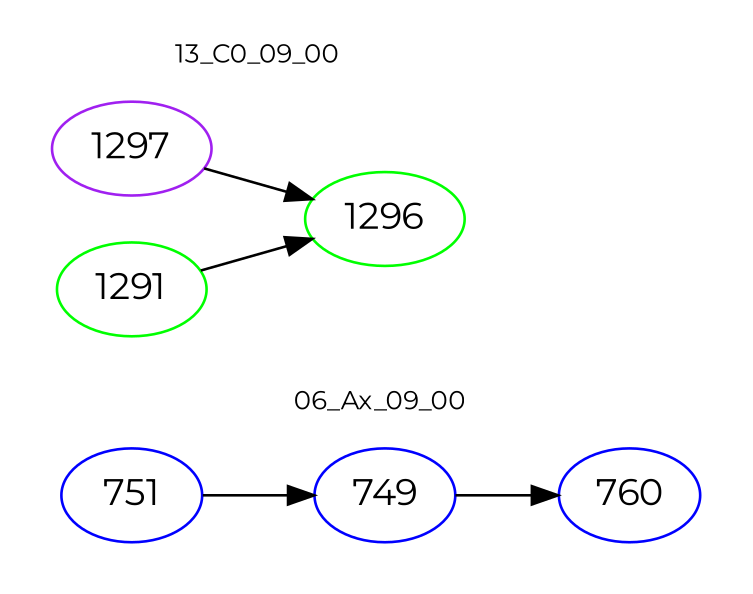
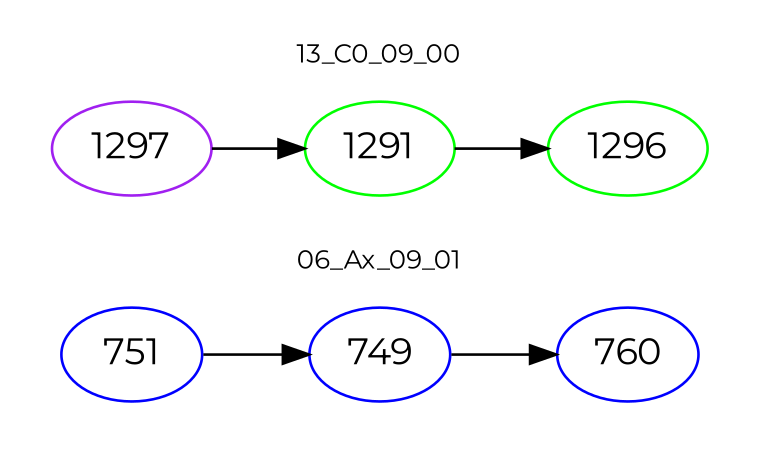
(245, 180) -> (245, 149)
(381, 403) -> (380, 262)
